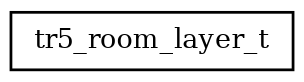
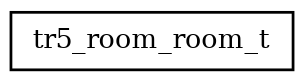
(152, 41) -> (152, 41)
